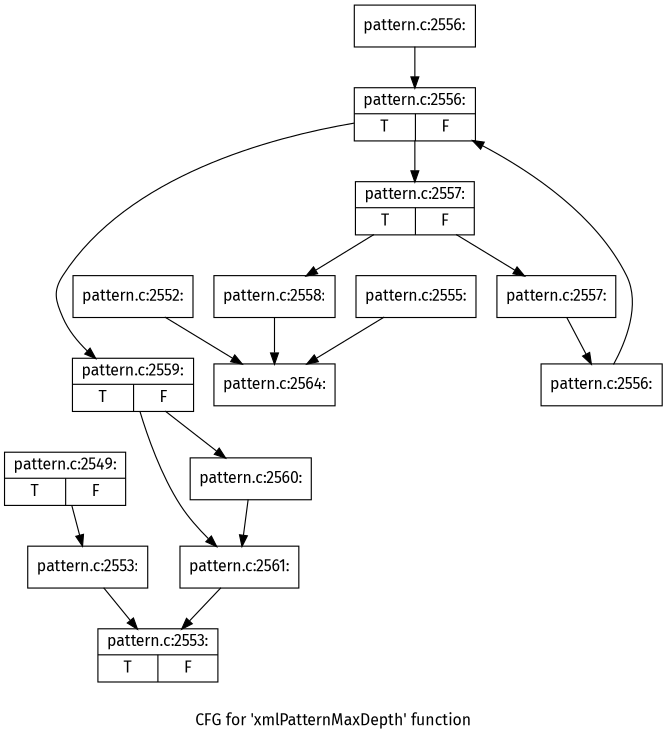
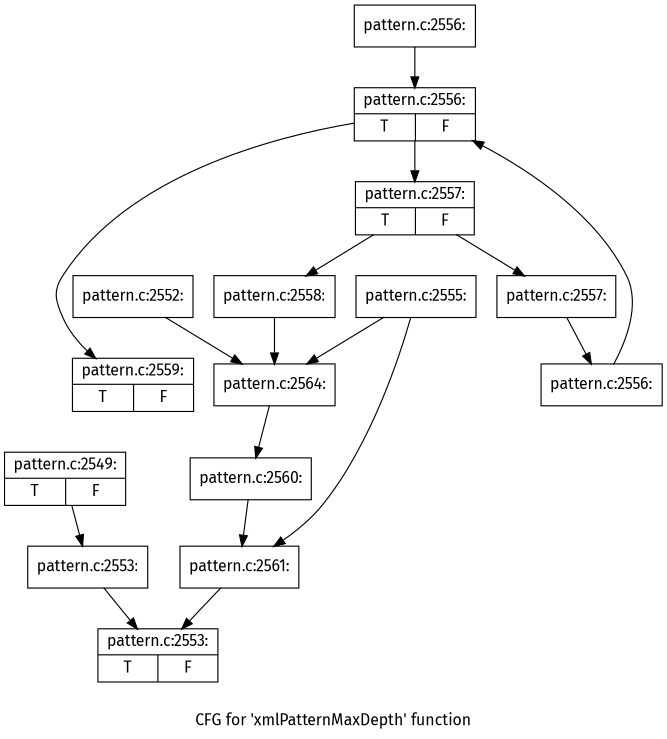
(191, 431) -> (264, 426)
(166, 479) -> (364, 439)
